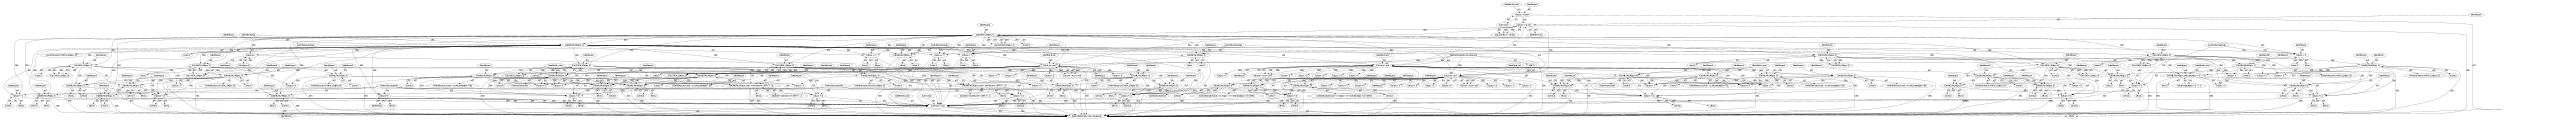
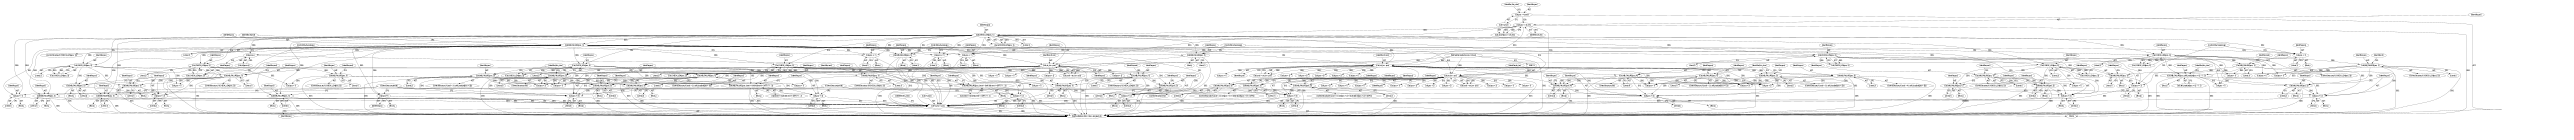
(1463, 55) -> (1463, 55)
